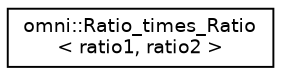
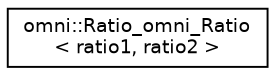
(141, 38) -> (138, 38)
